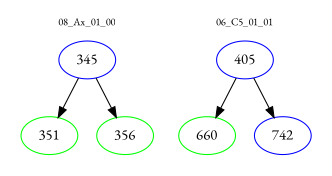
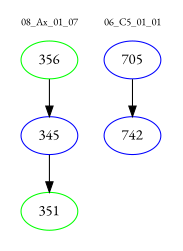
(87, 23) -> (50, 23)
(245, 60) -> (132, 60)
(104, 93) -> (49, 93)
(207, 136) -> none
